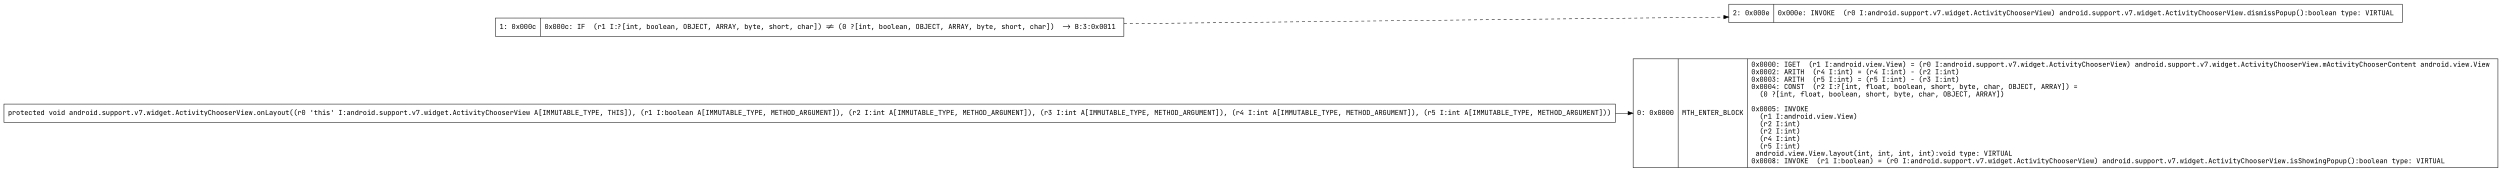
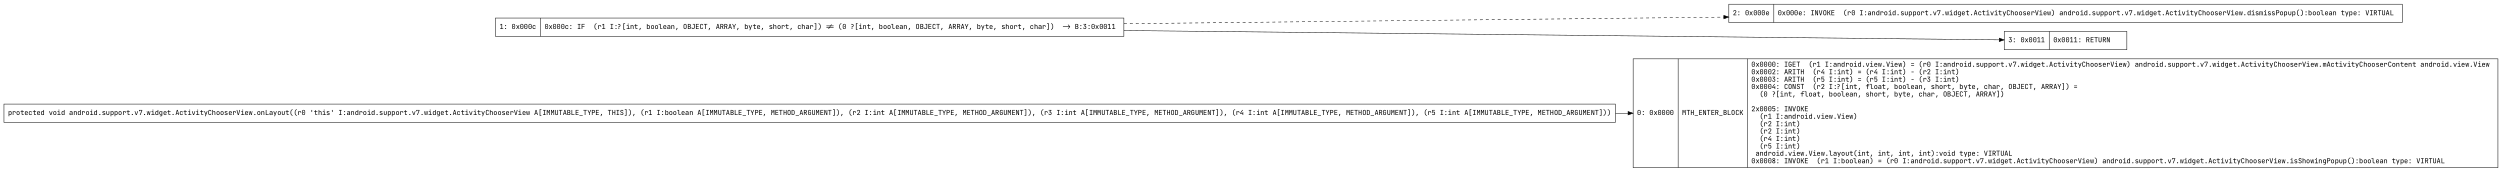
none -> (2066, 41)
(1784, 109) -> (1784, 109)
